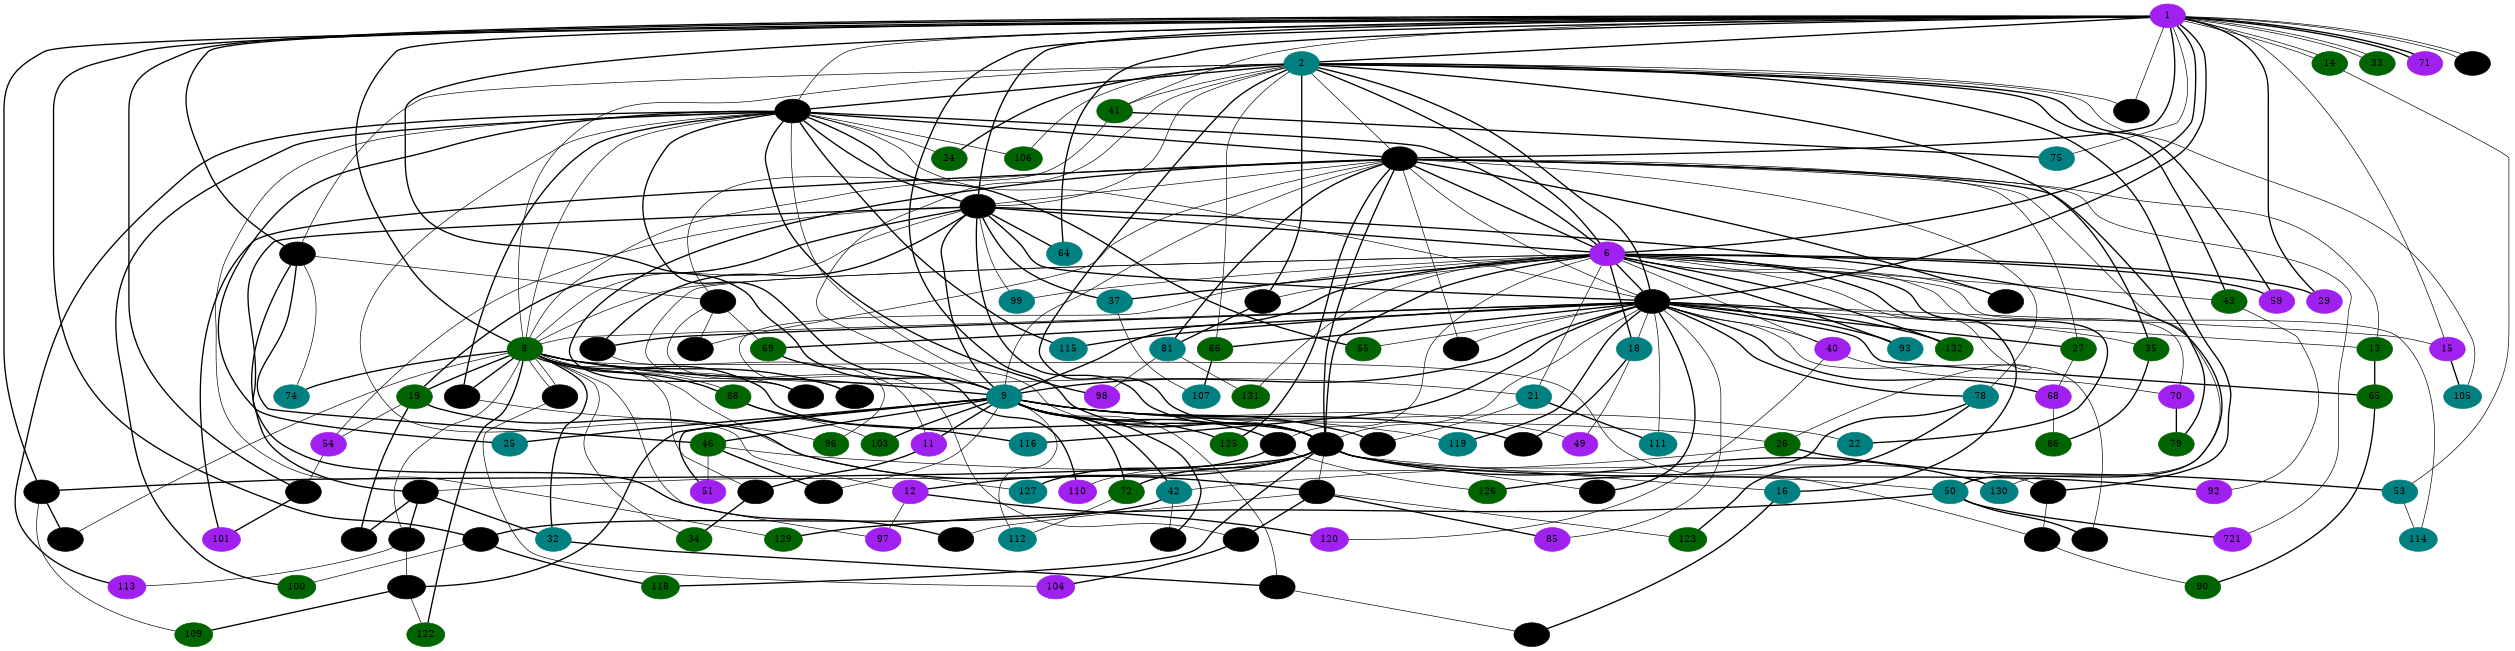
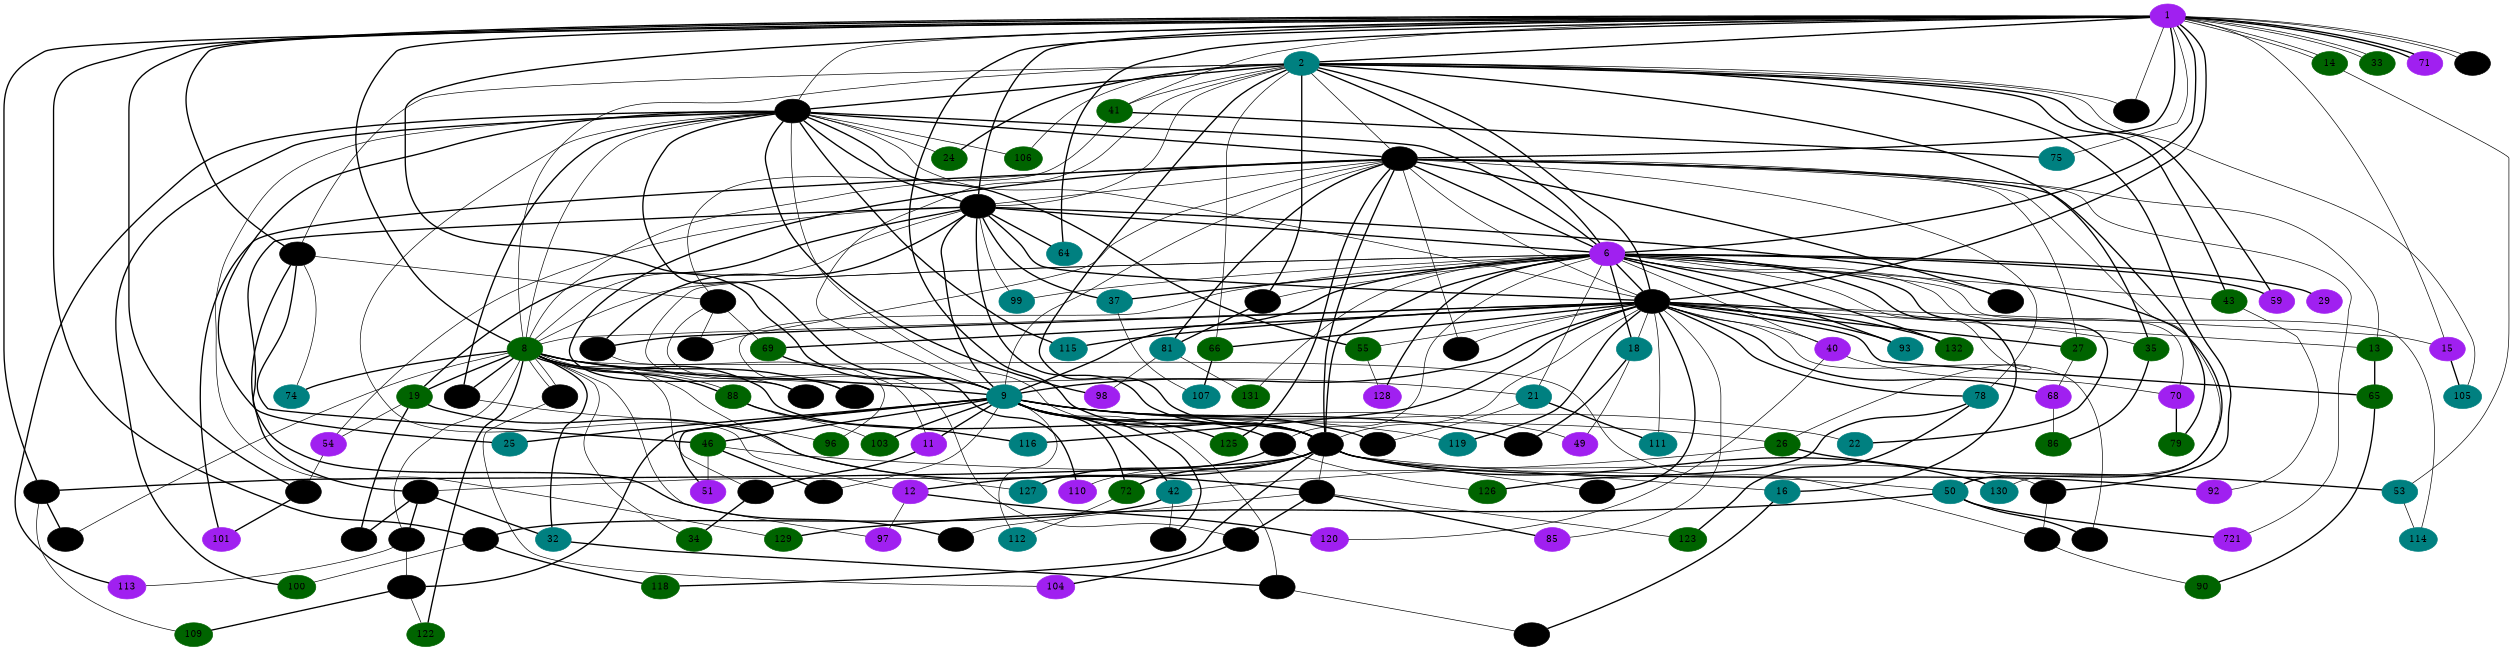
(2268, 138) -> none
none -> (1382, 397)
